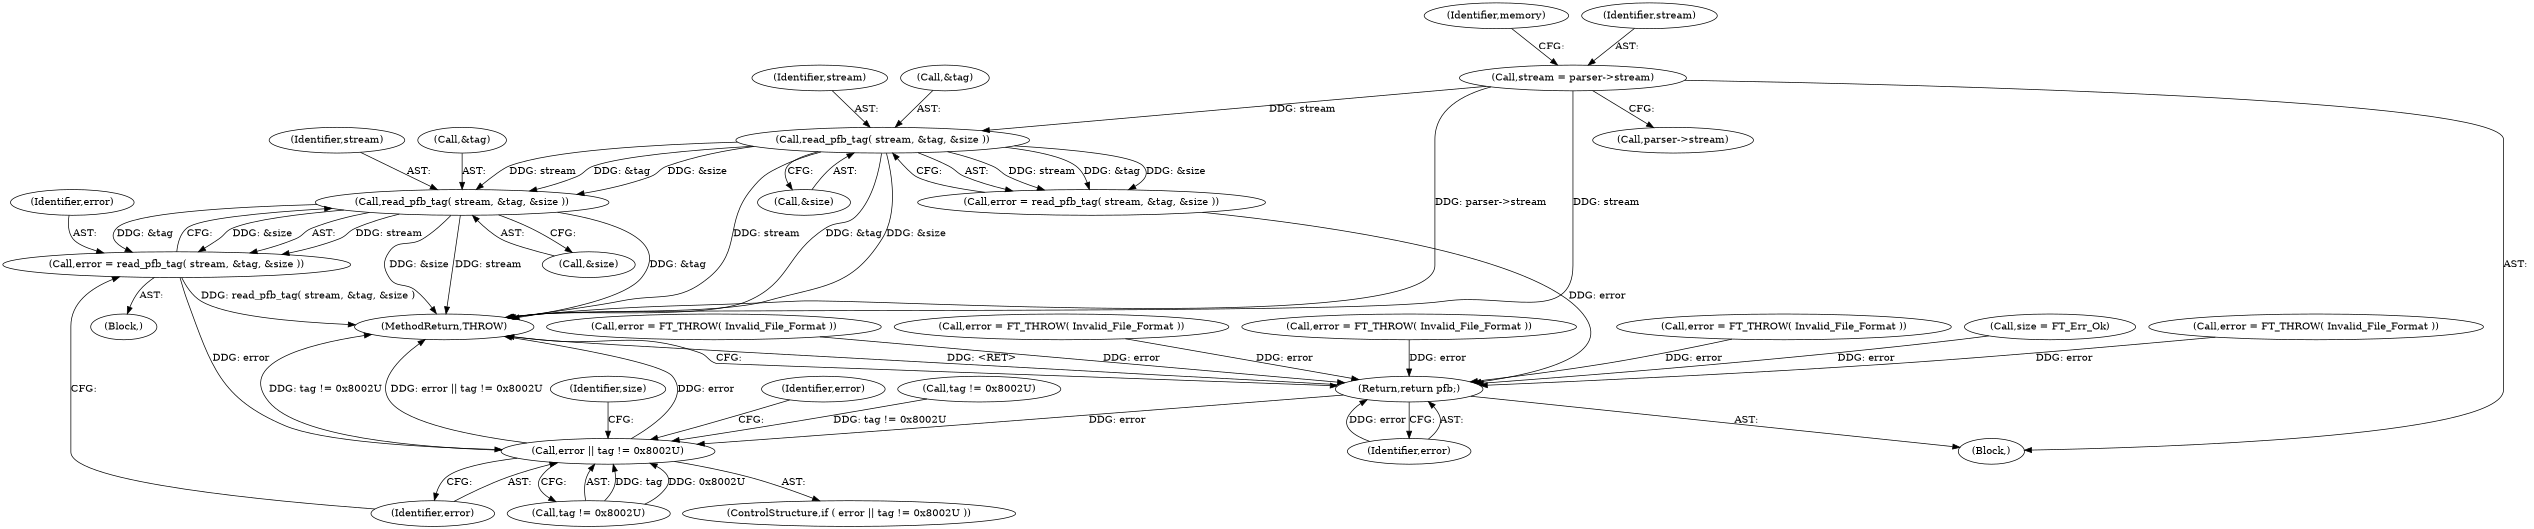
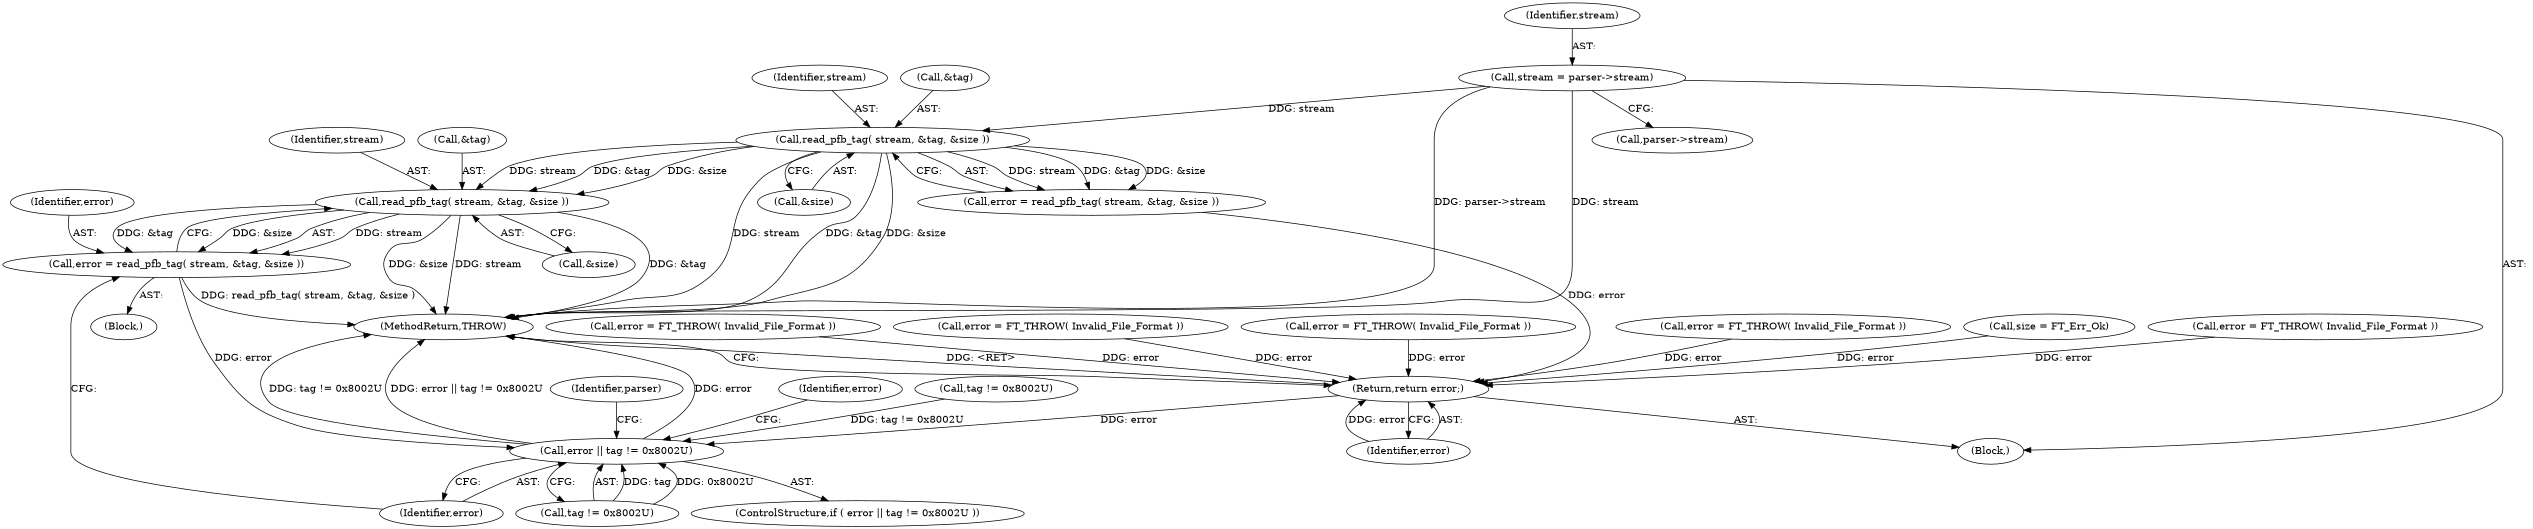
(1496, 16) -> none
(608, 389) -> (617, 389)
(1409, 389) -> (1408, 389)
